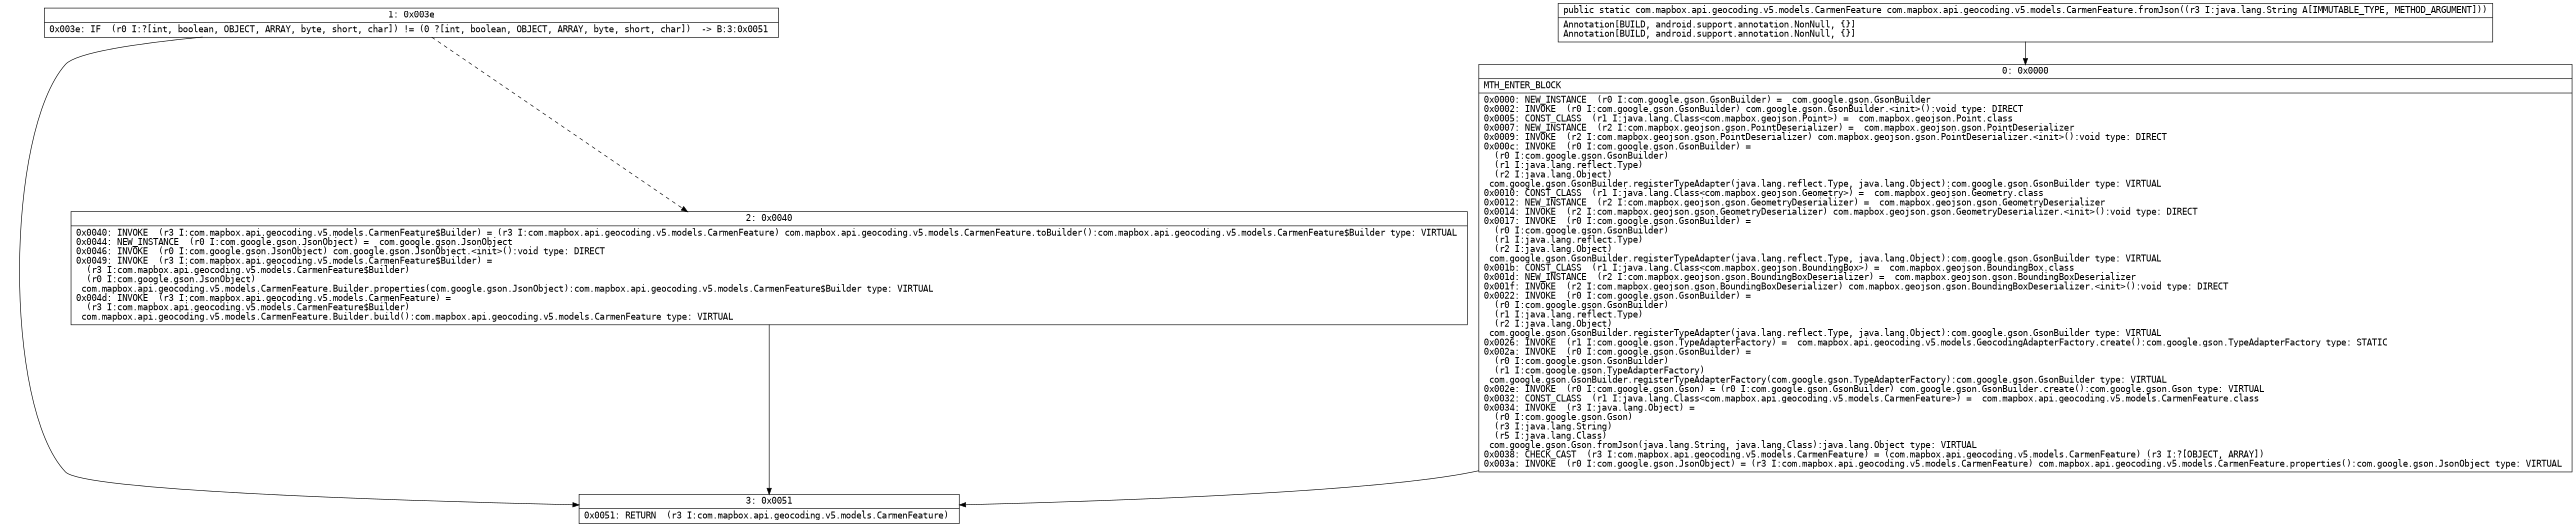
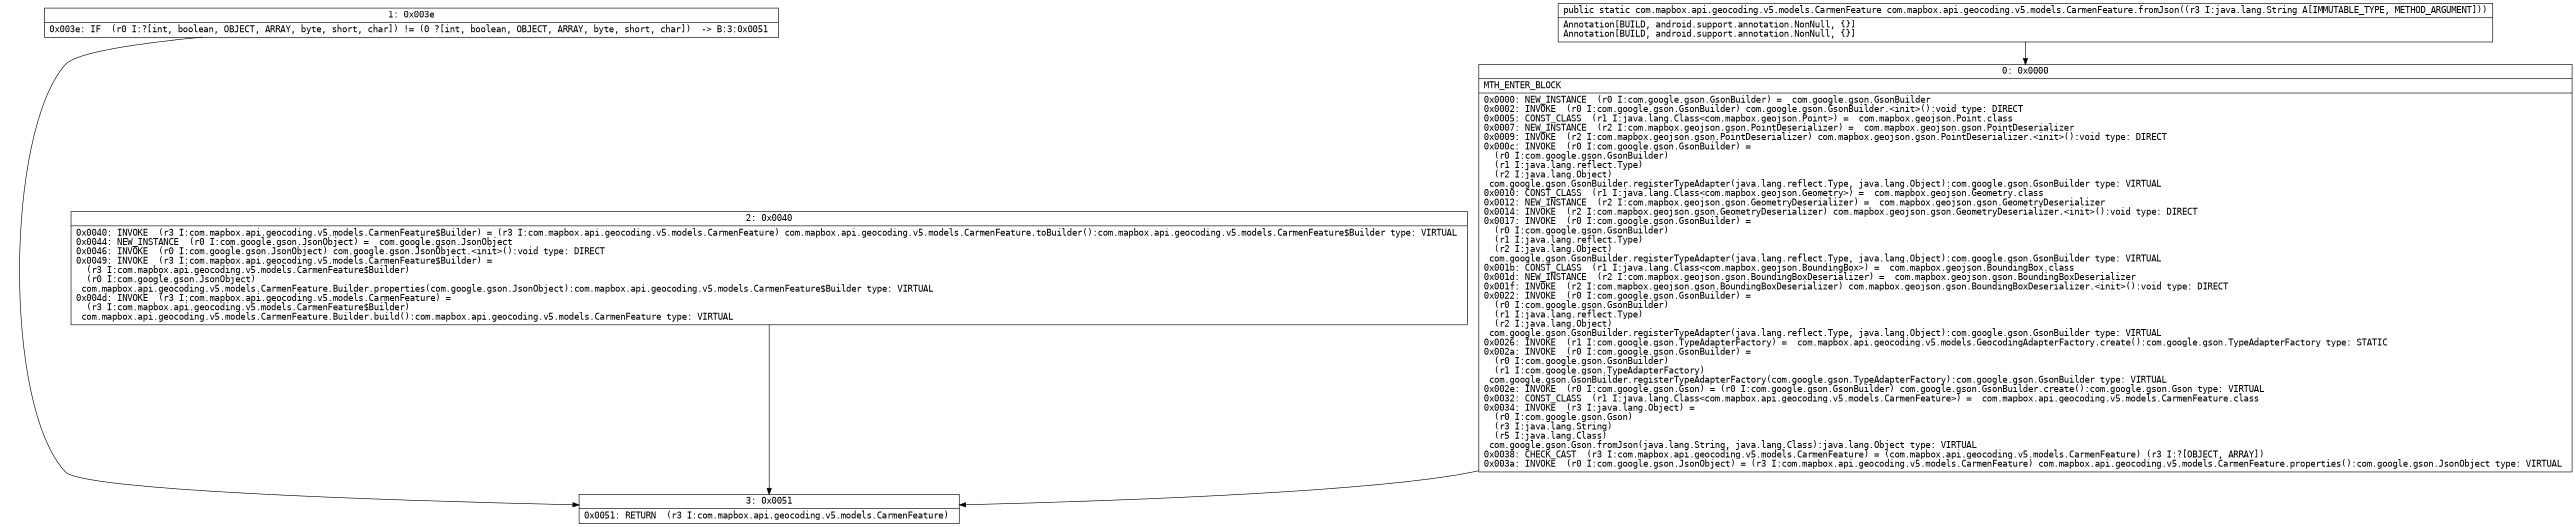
(557, 123) -> none
